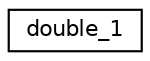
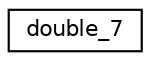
(75, 31) -> (75, 31)
